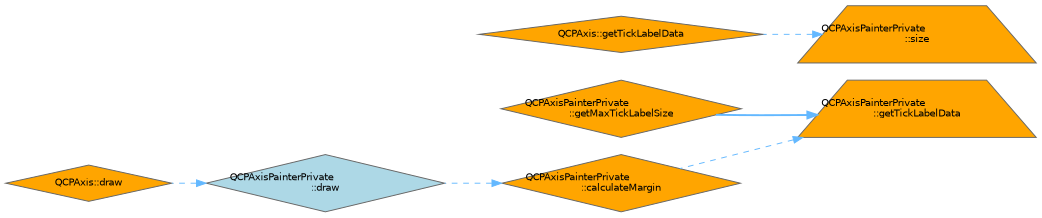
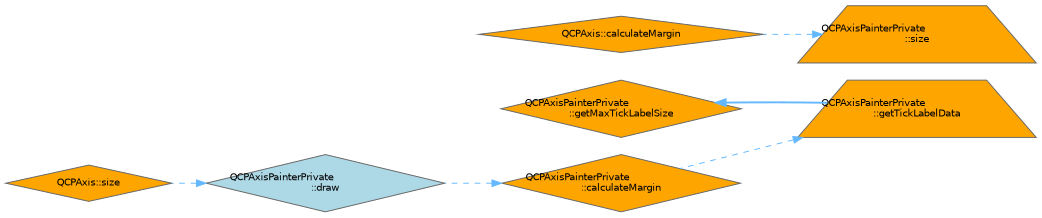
(621, 34) -> (621, 34)
(762, 115) -> (777, 102)
(89, 183) -> (89, 183)
